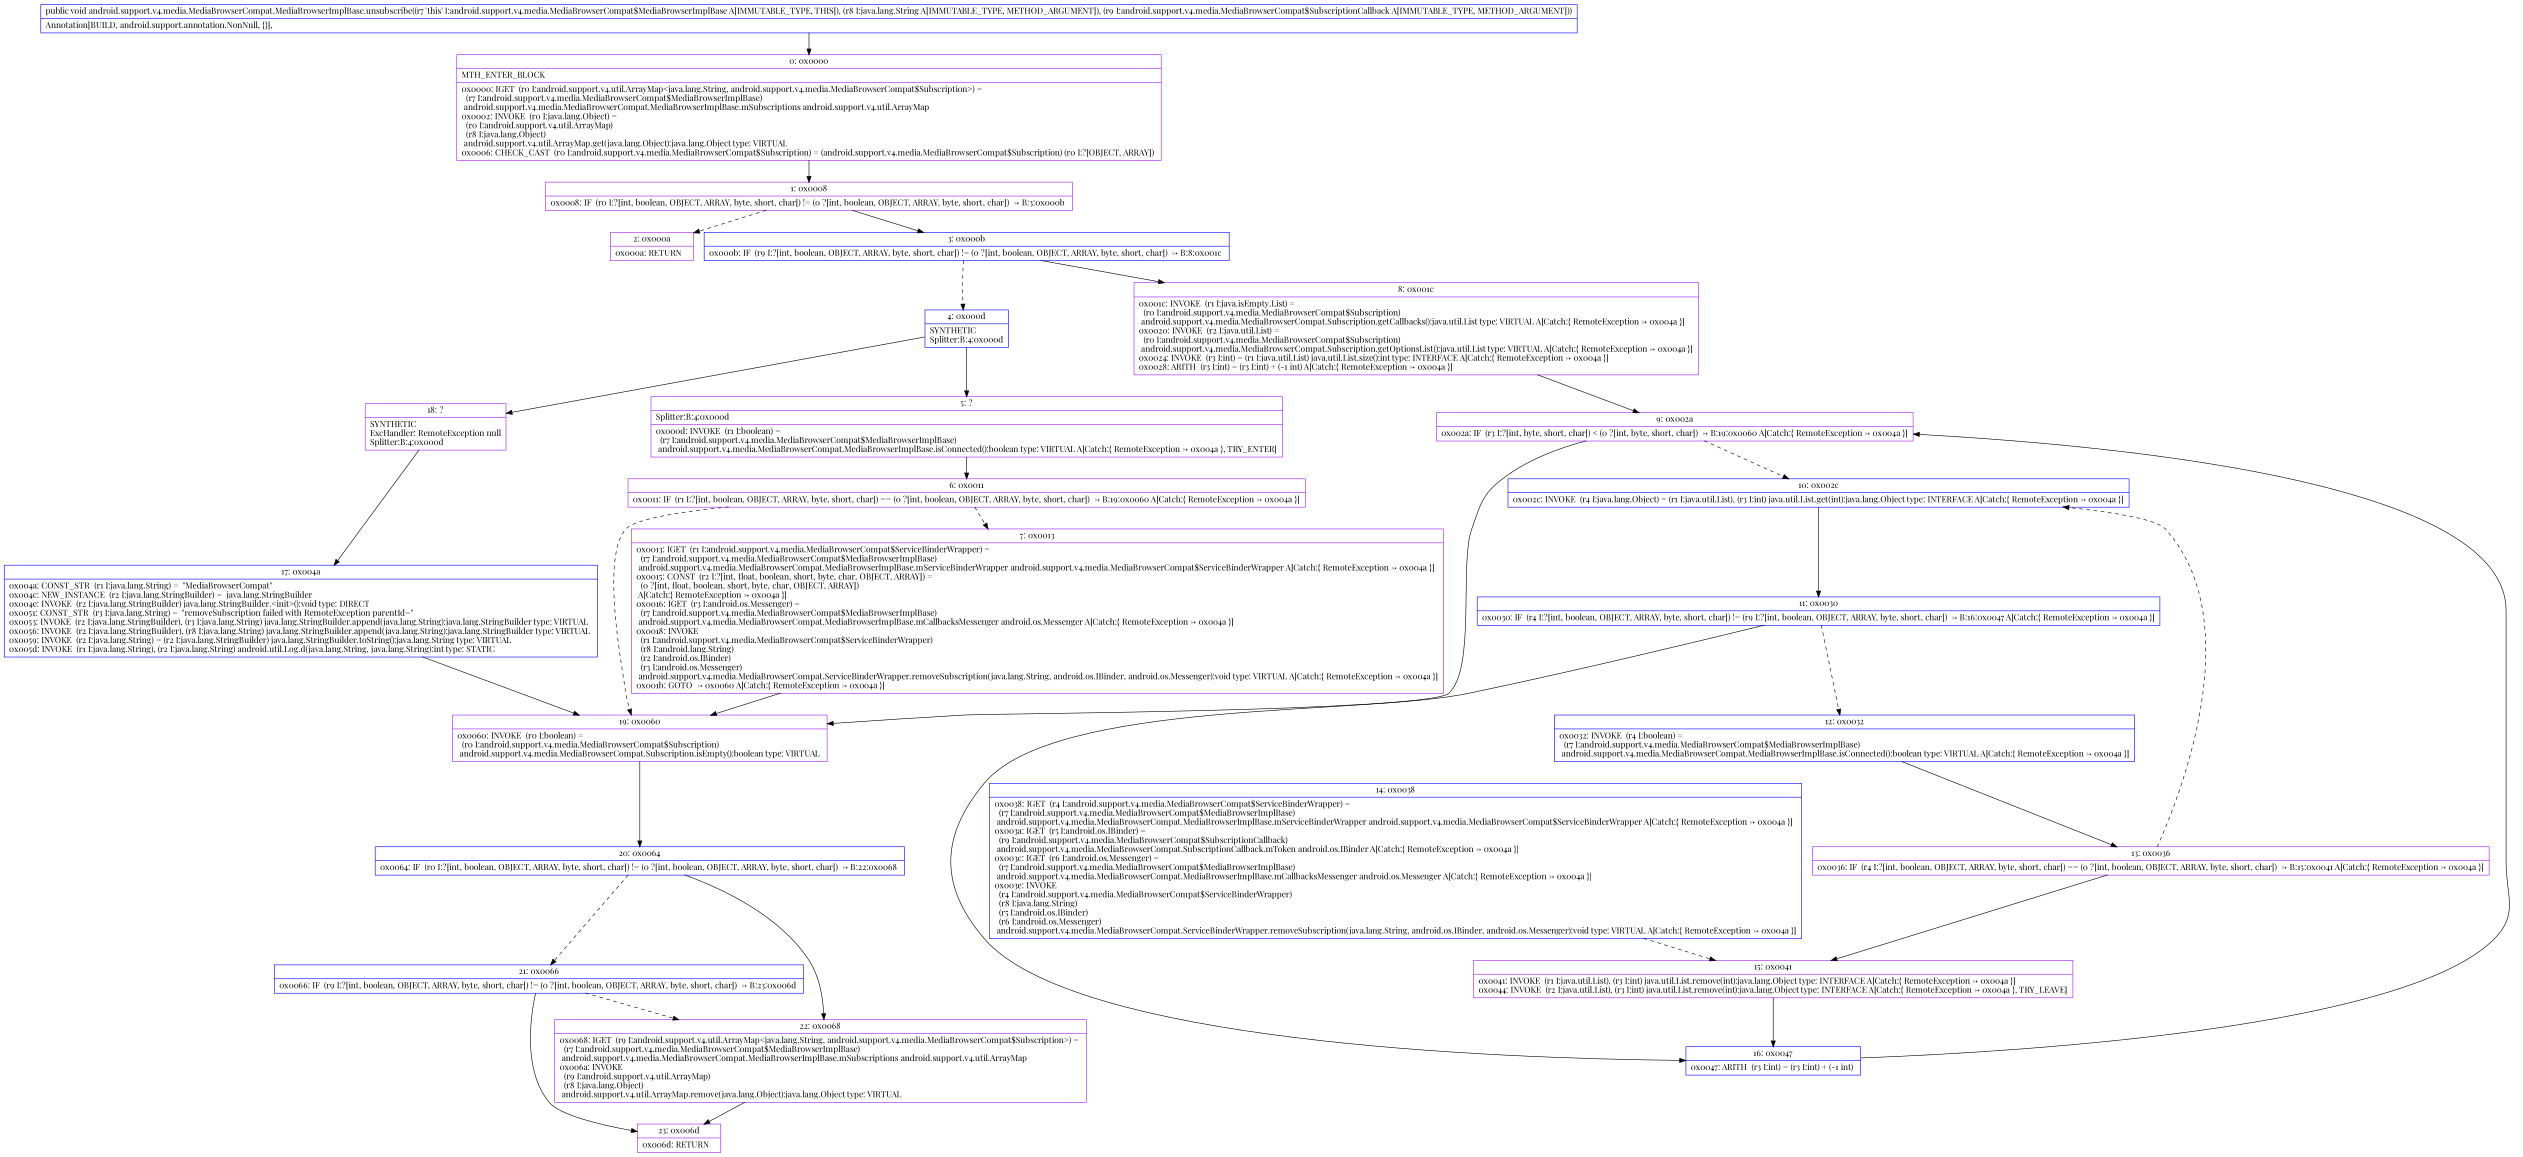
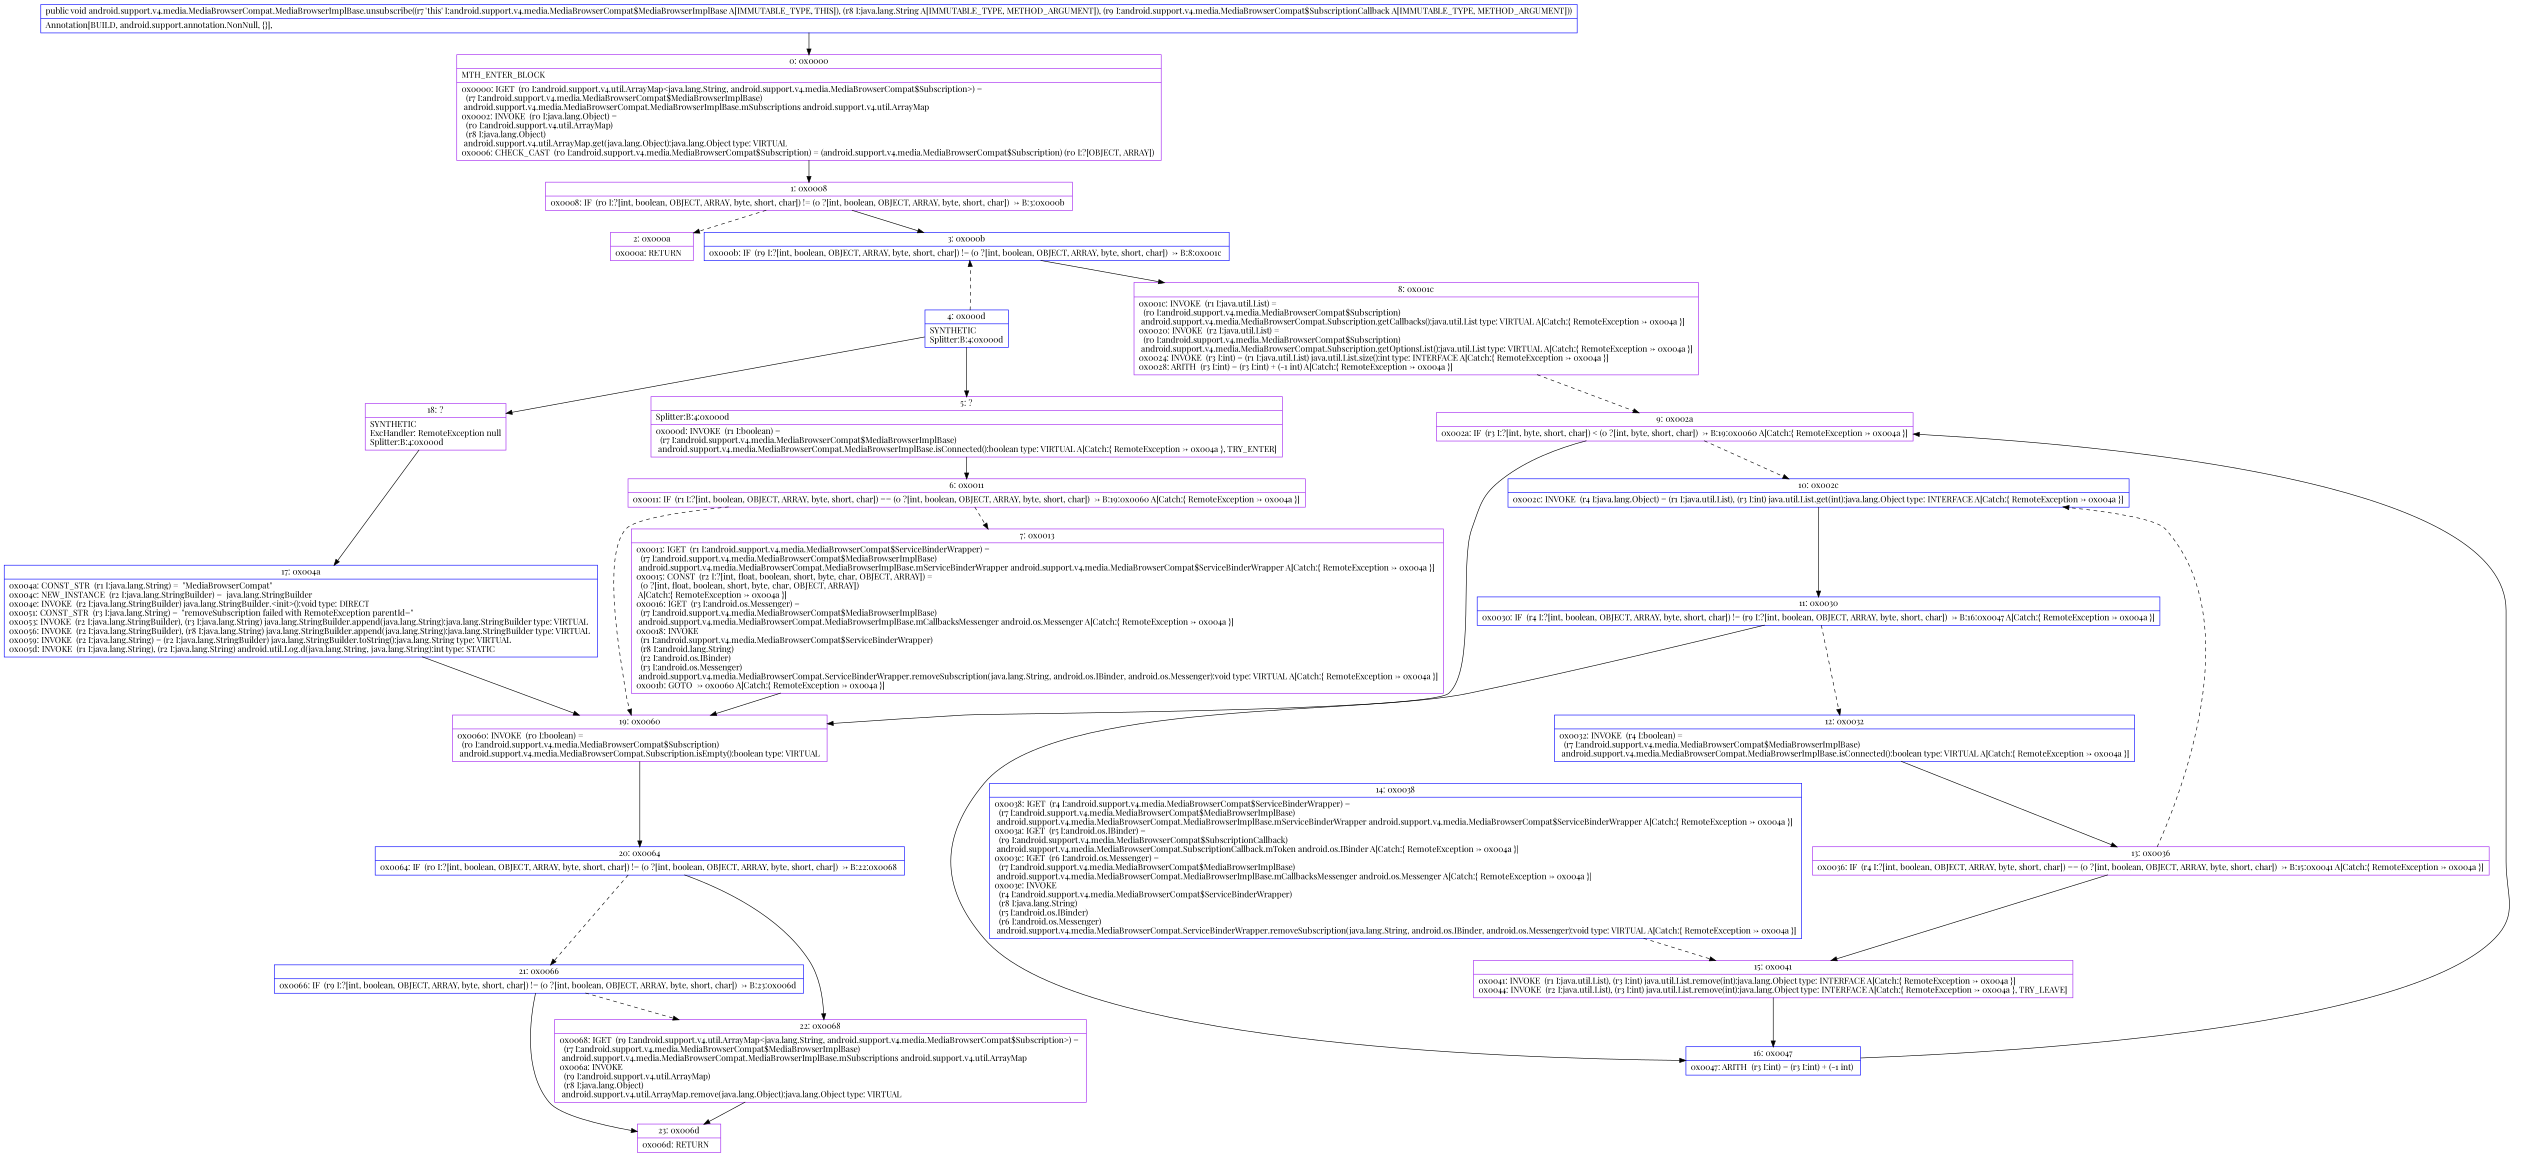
(963, 282) -> (971, 288)
(1218, 304) -> (1209, 304)
(1585, 393) -> (1585, 393)
